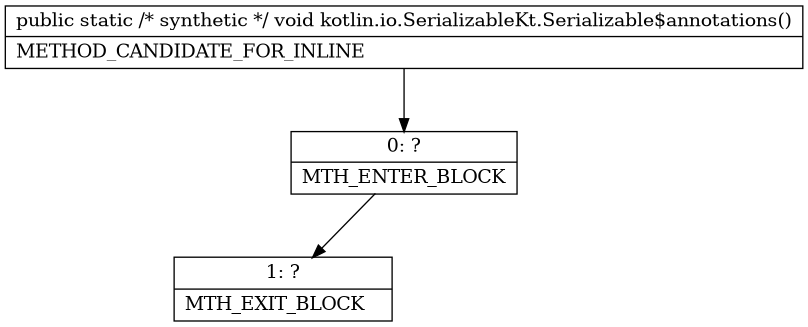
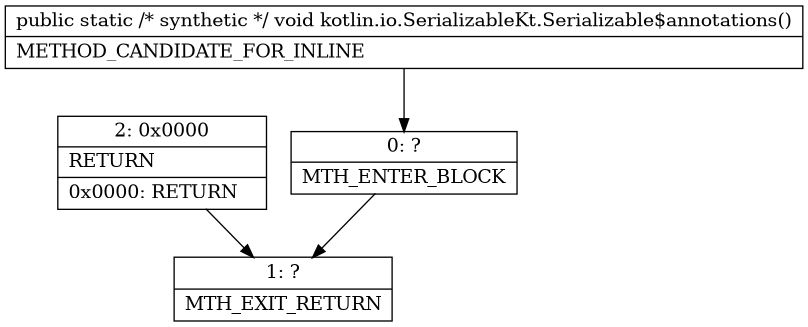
none -> (162, 163)
(275, 304) -> (283, 304)
